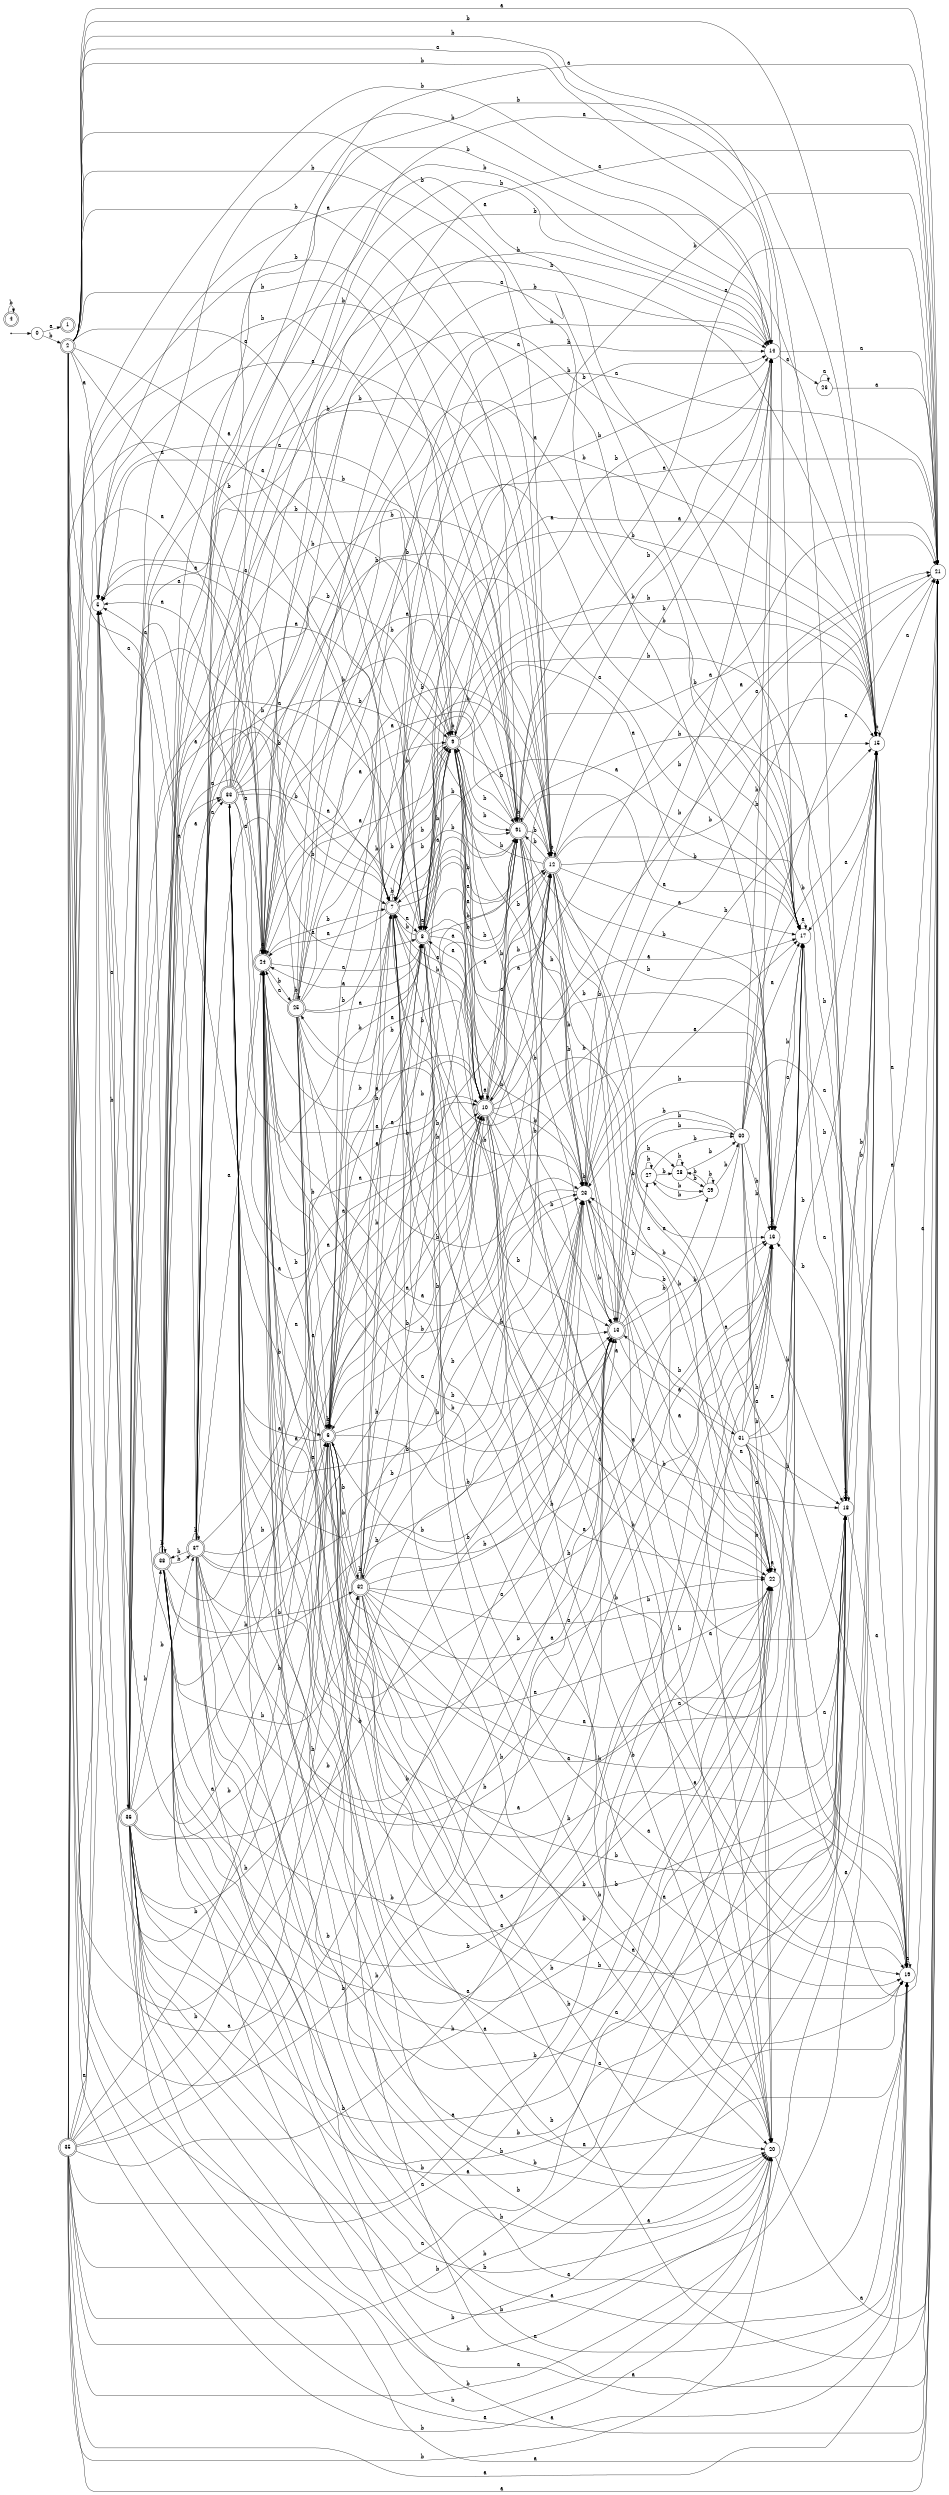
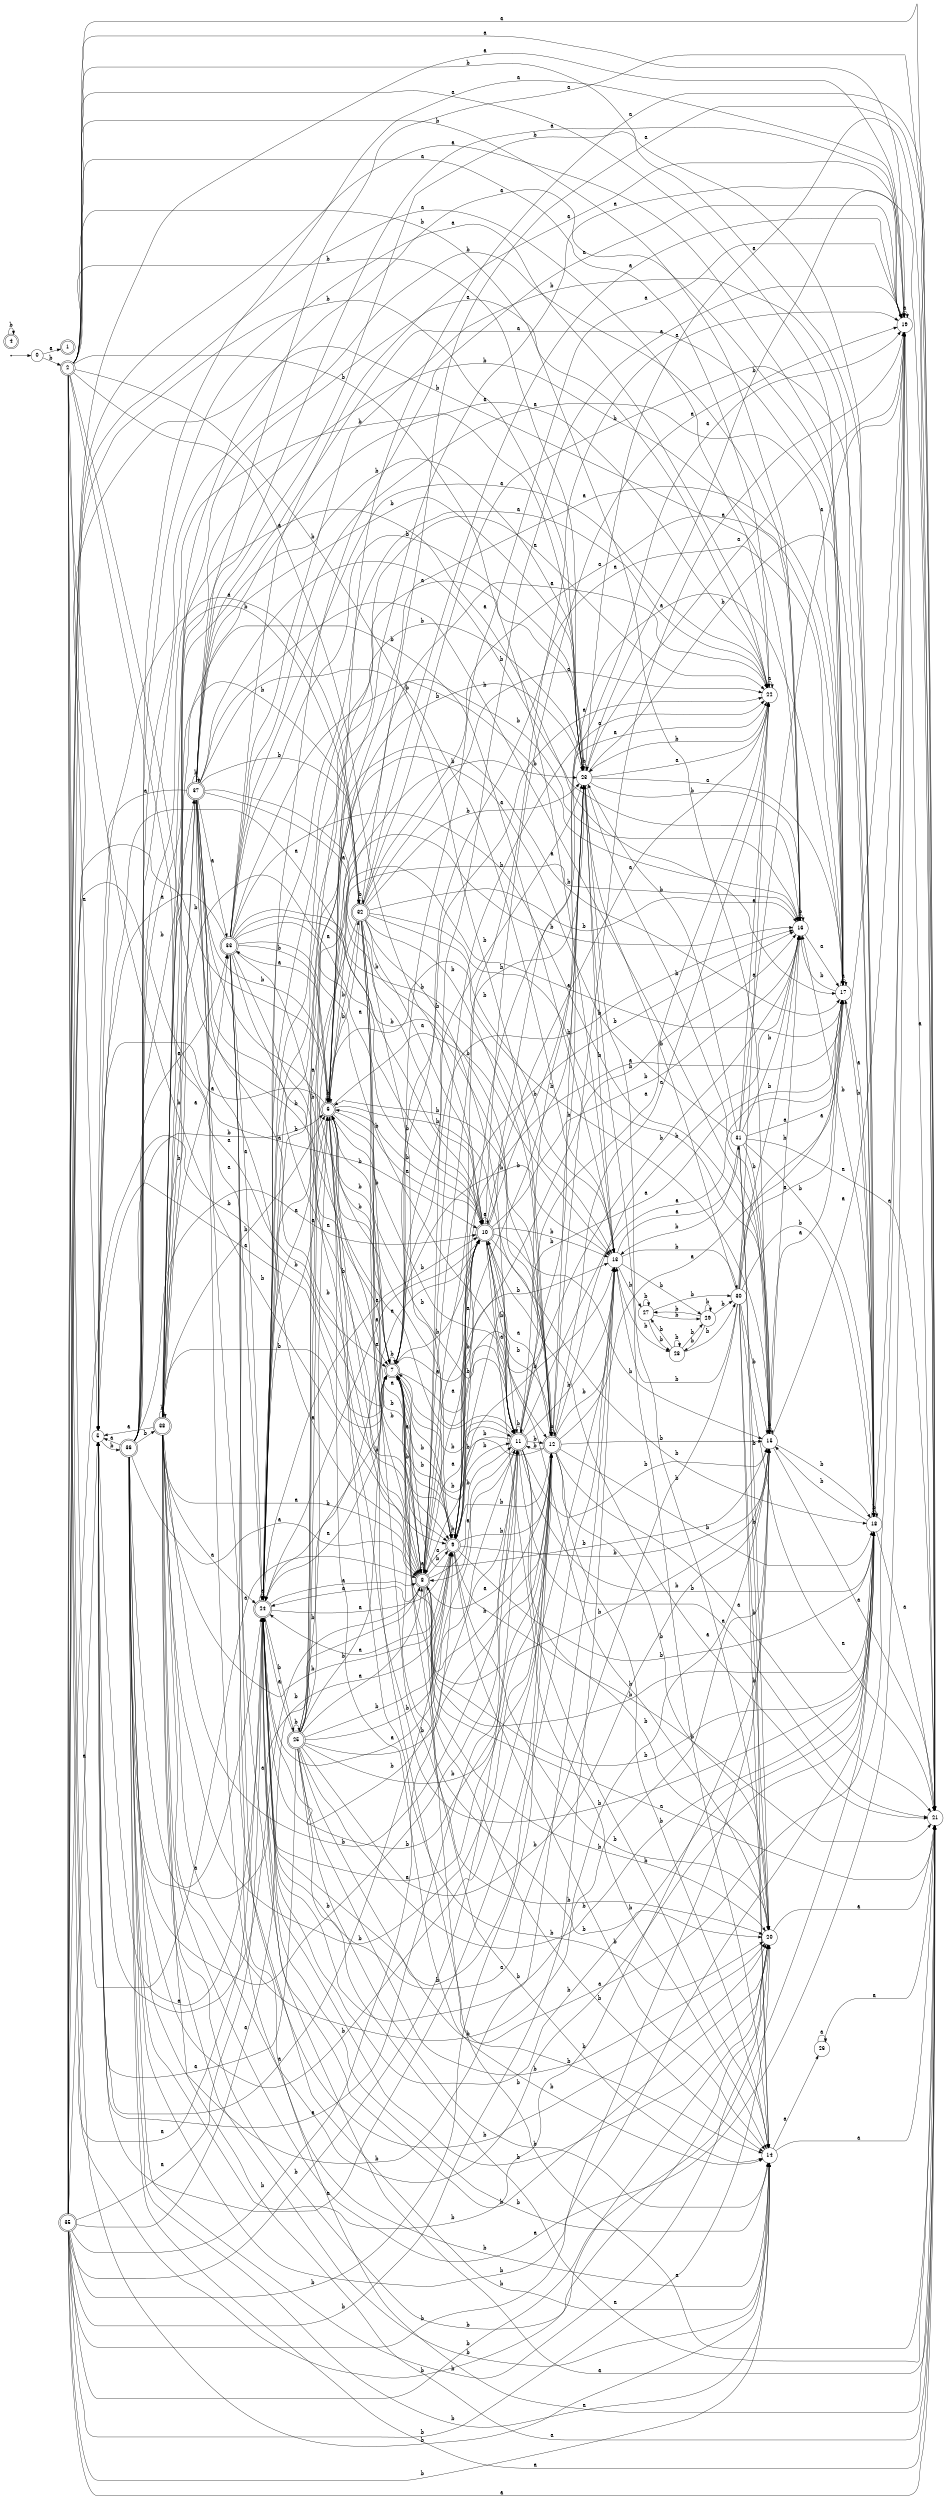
none -> (859, 819)
(518, 830) -> (518, 1442)
(419, 1012) -> (362, 1444)
(138, 1054) -> none
(694, 1284) -> (548, 1193)
(617, 1330) -> (615, 1260)
none -> (662, 1335)
(90, 1429) -> none
(279, 1668) -> (279, 1138)
(438, 2270) -> (453, 143)
